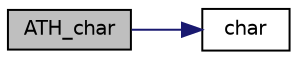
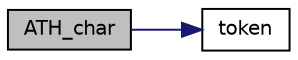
(246, 30) -> (246, 30)
